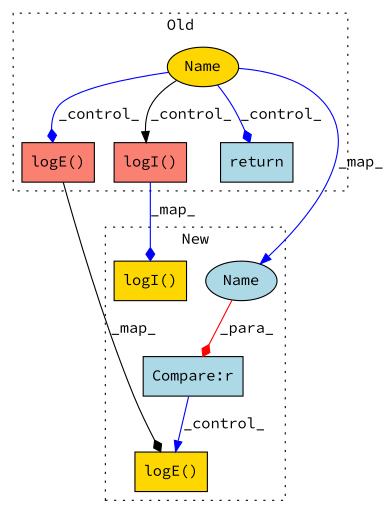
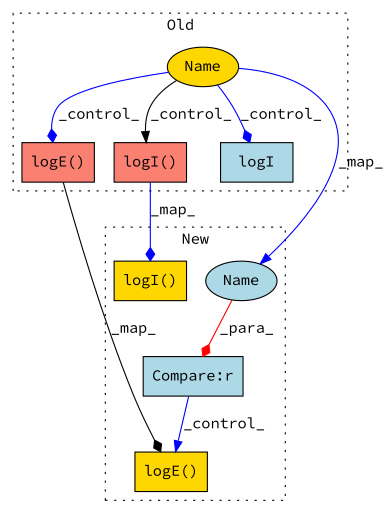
(257, 162) -> (257, 162)
